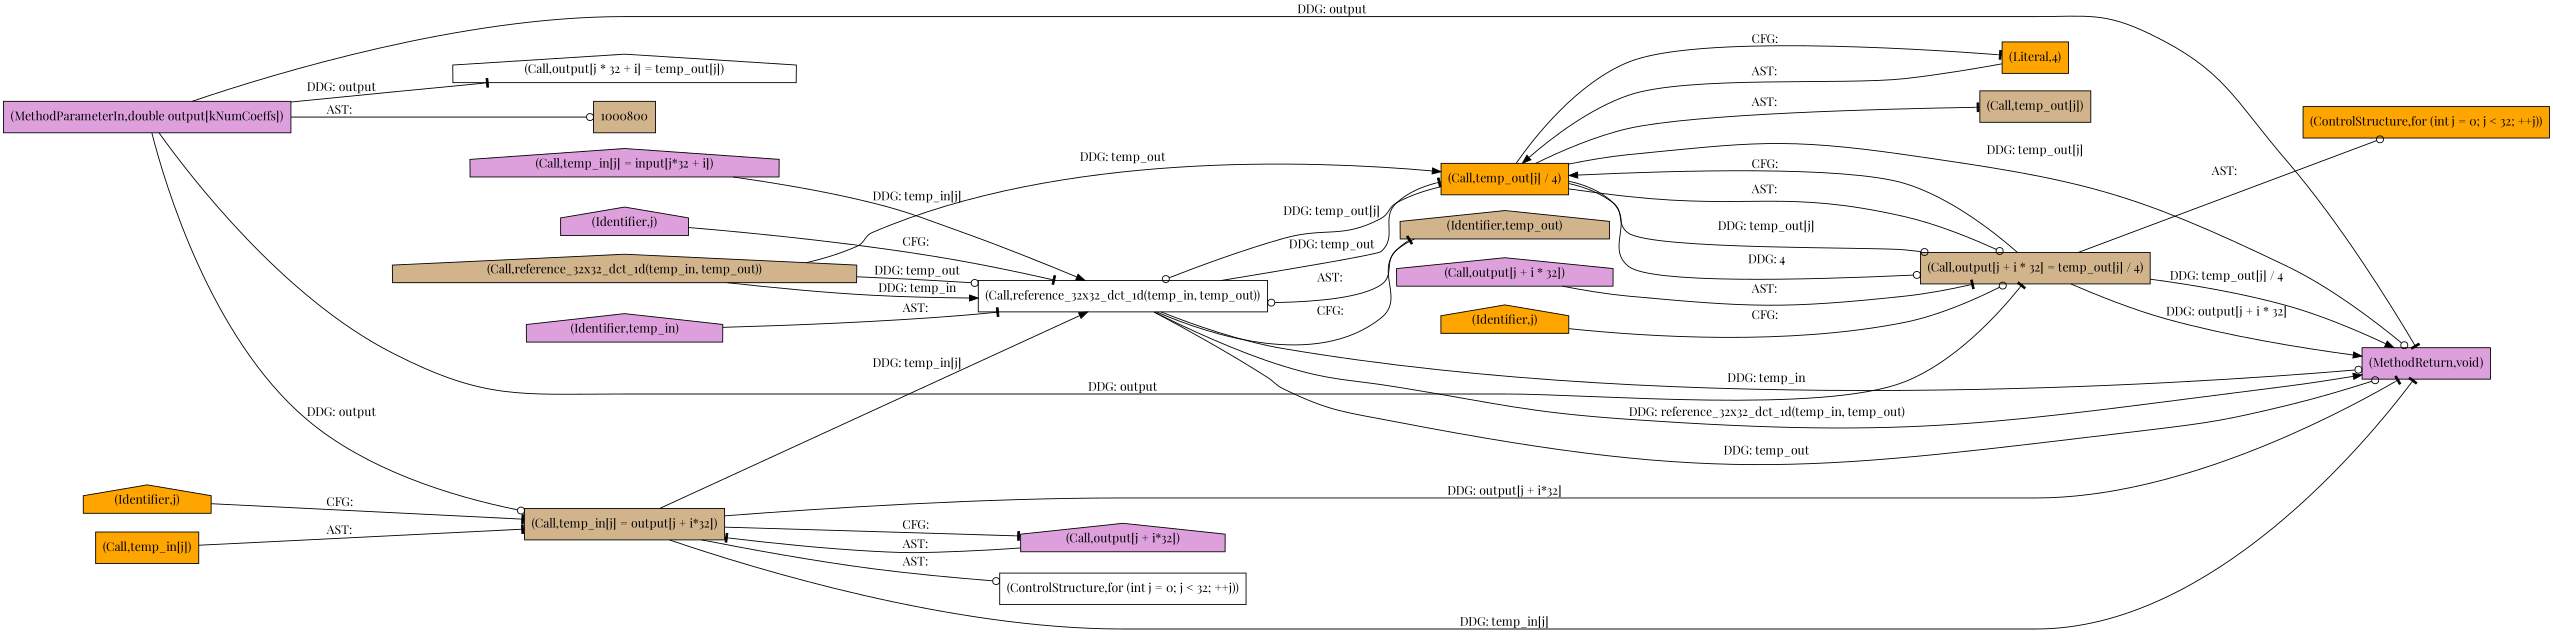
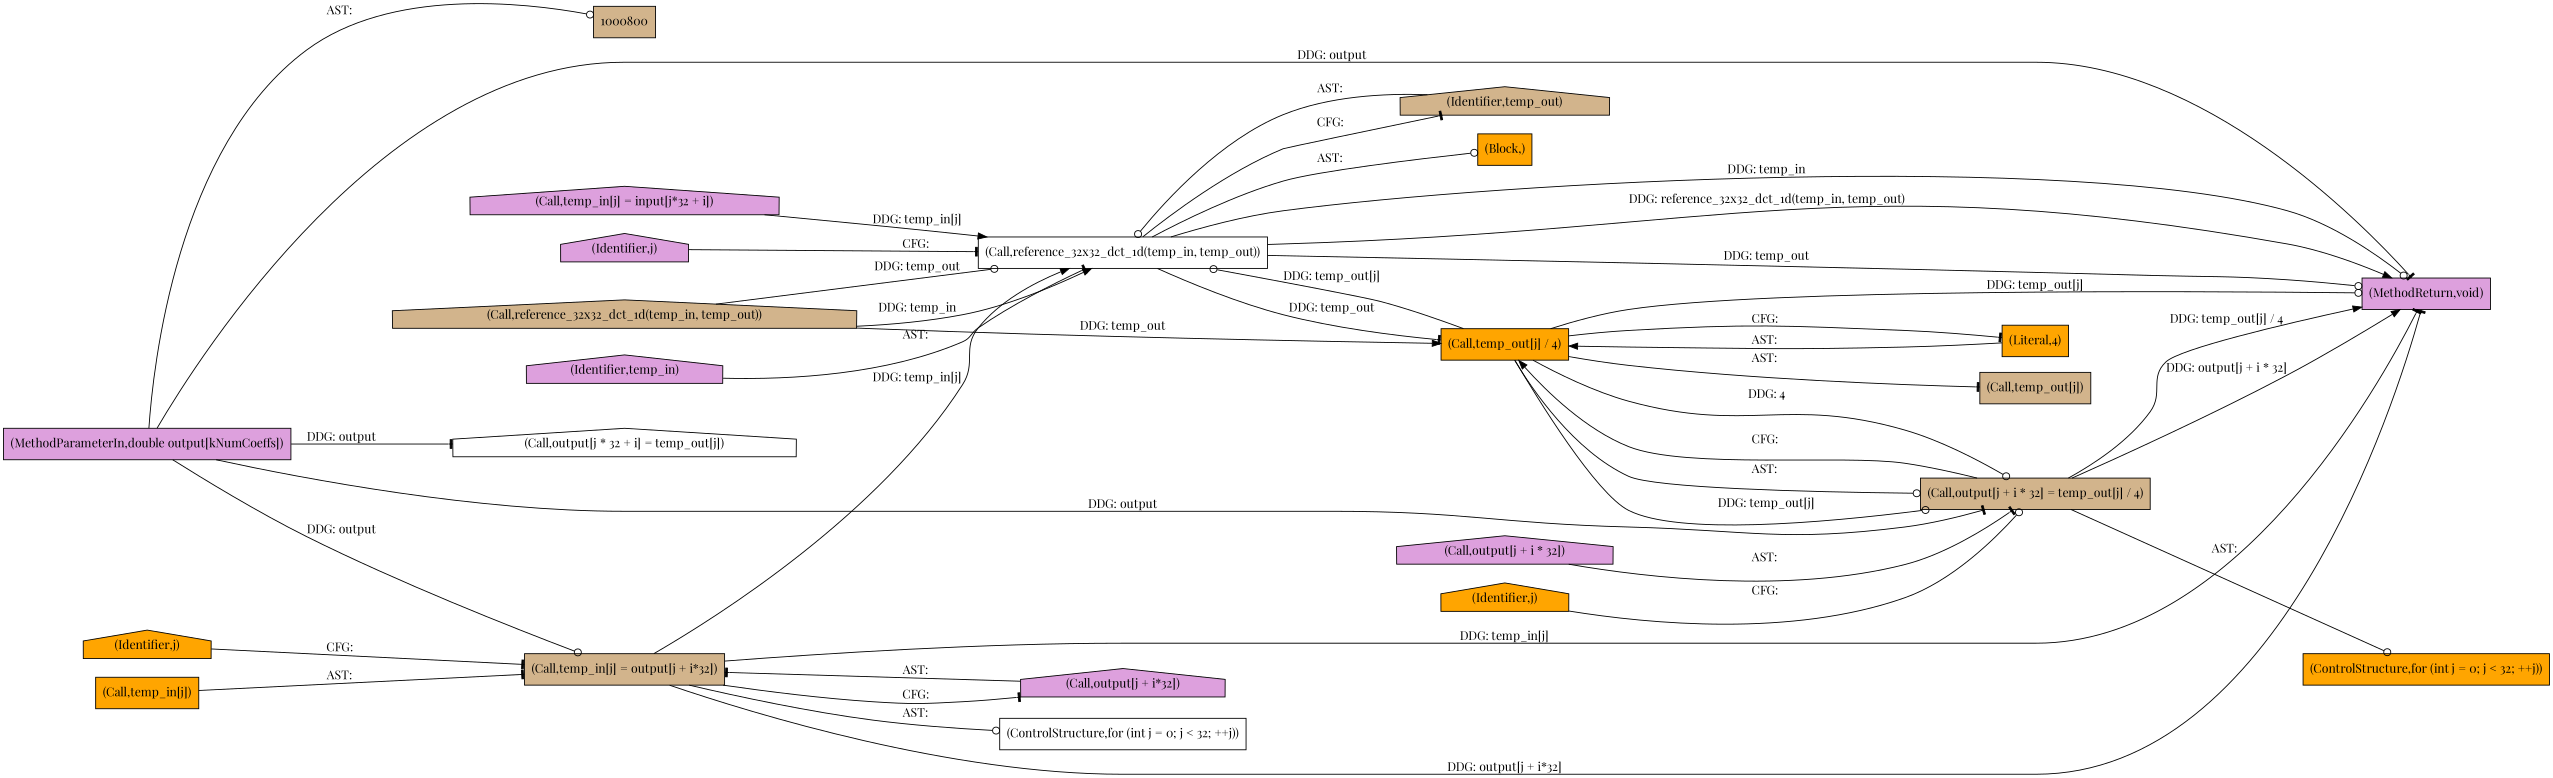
none -> (1505, 150)
